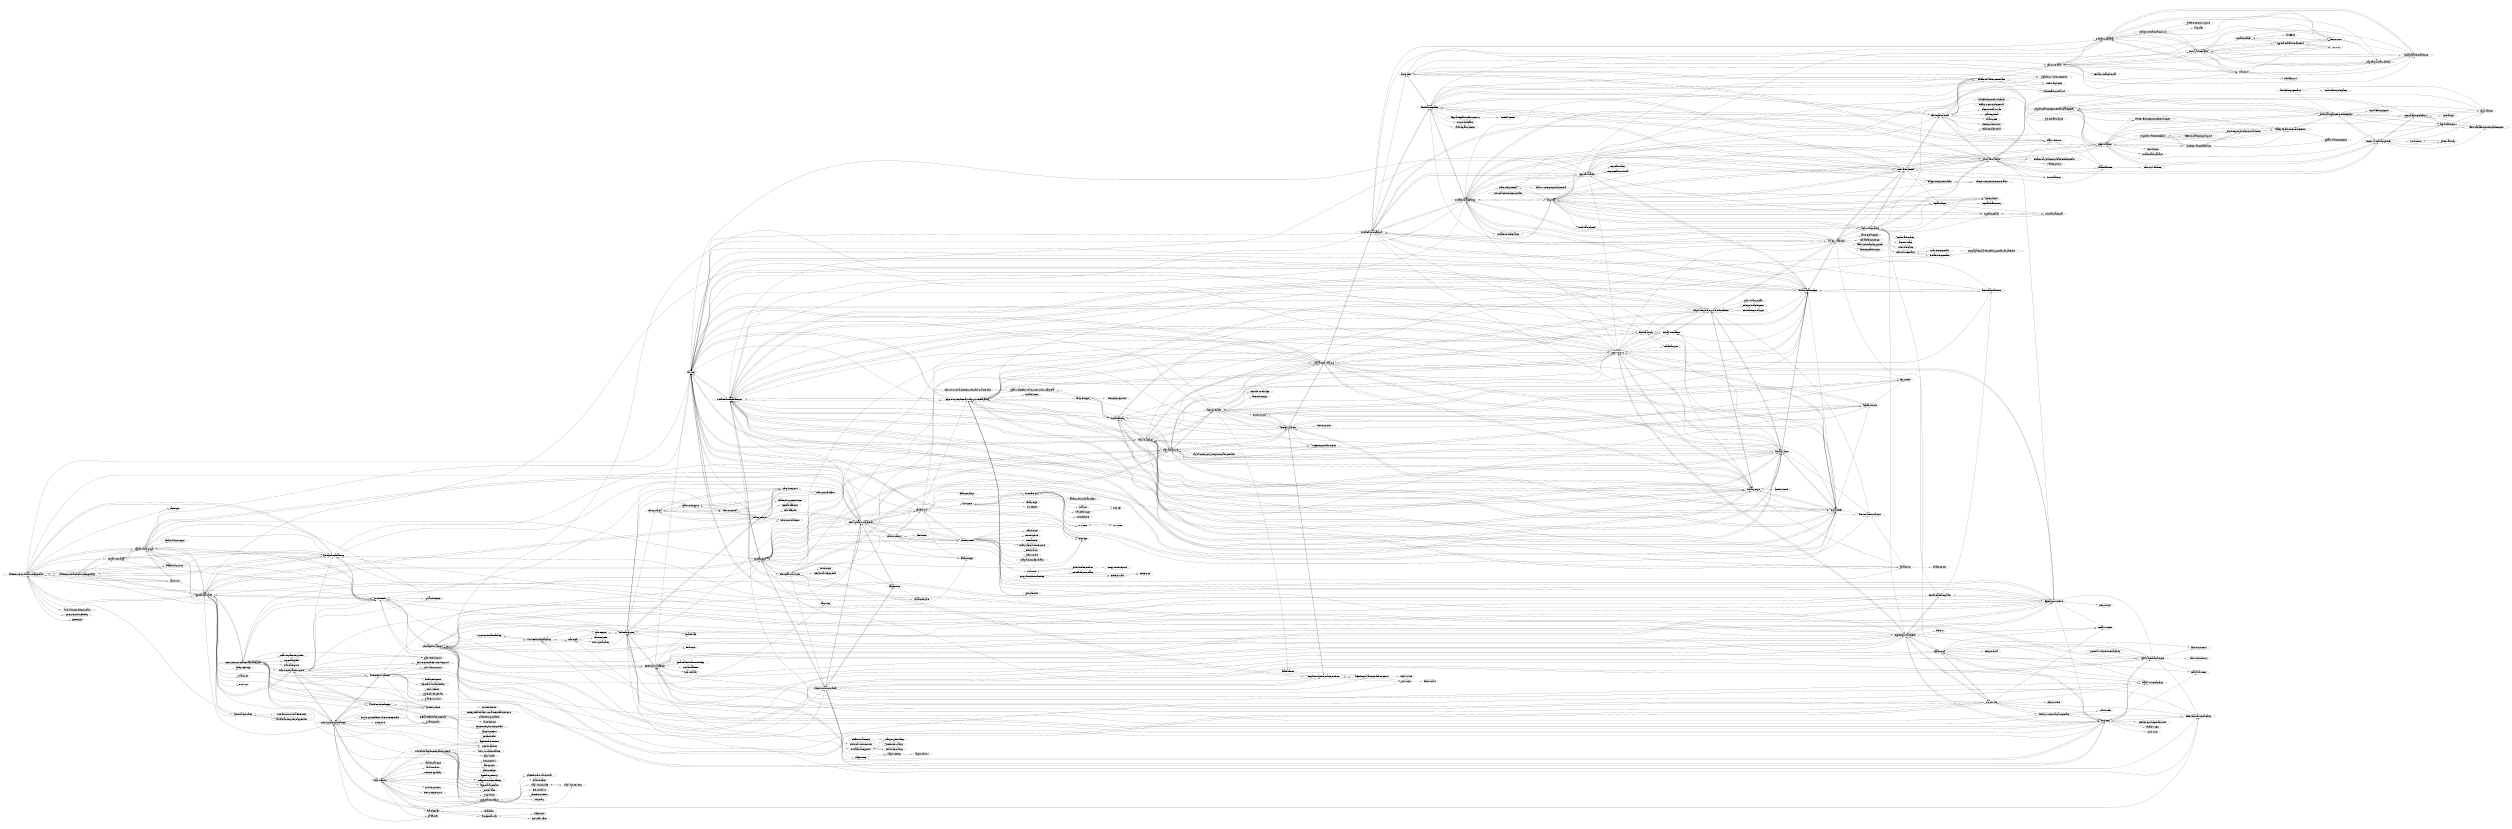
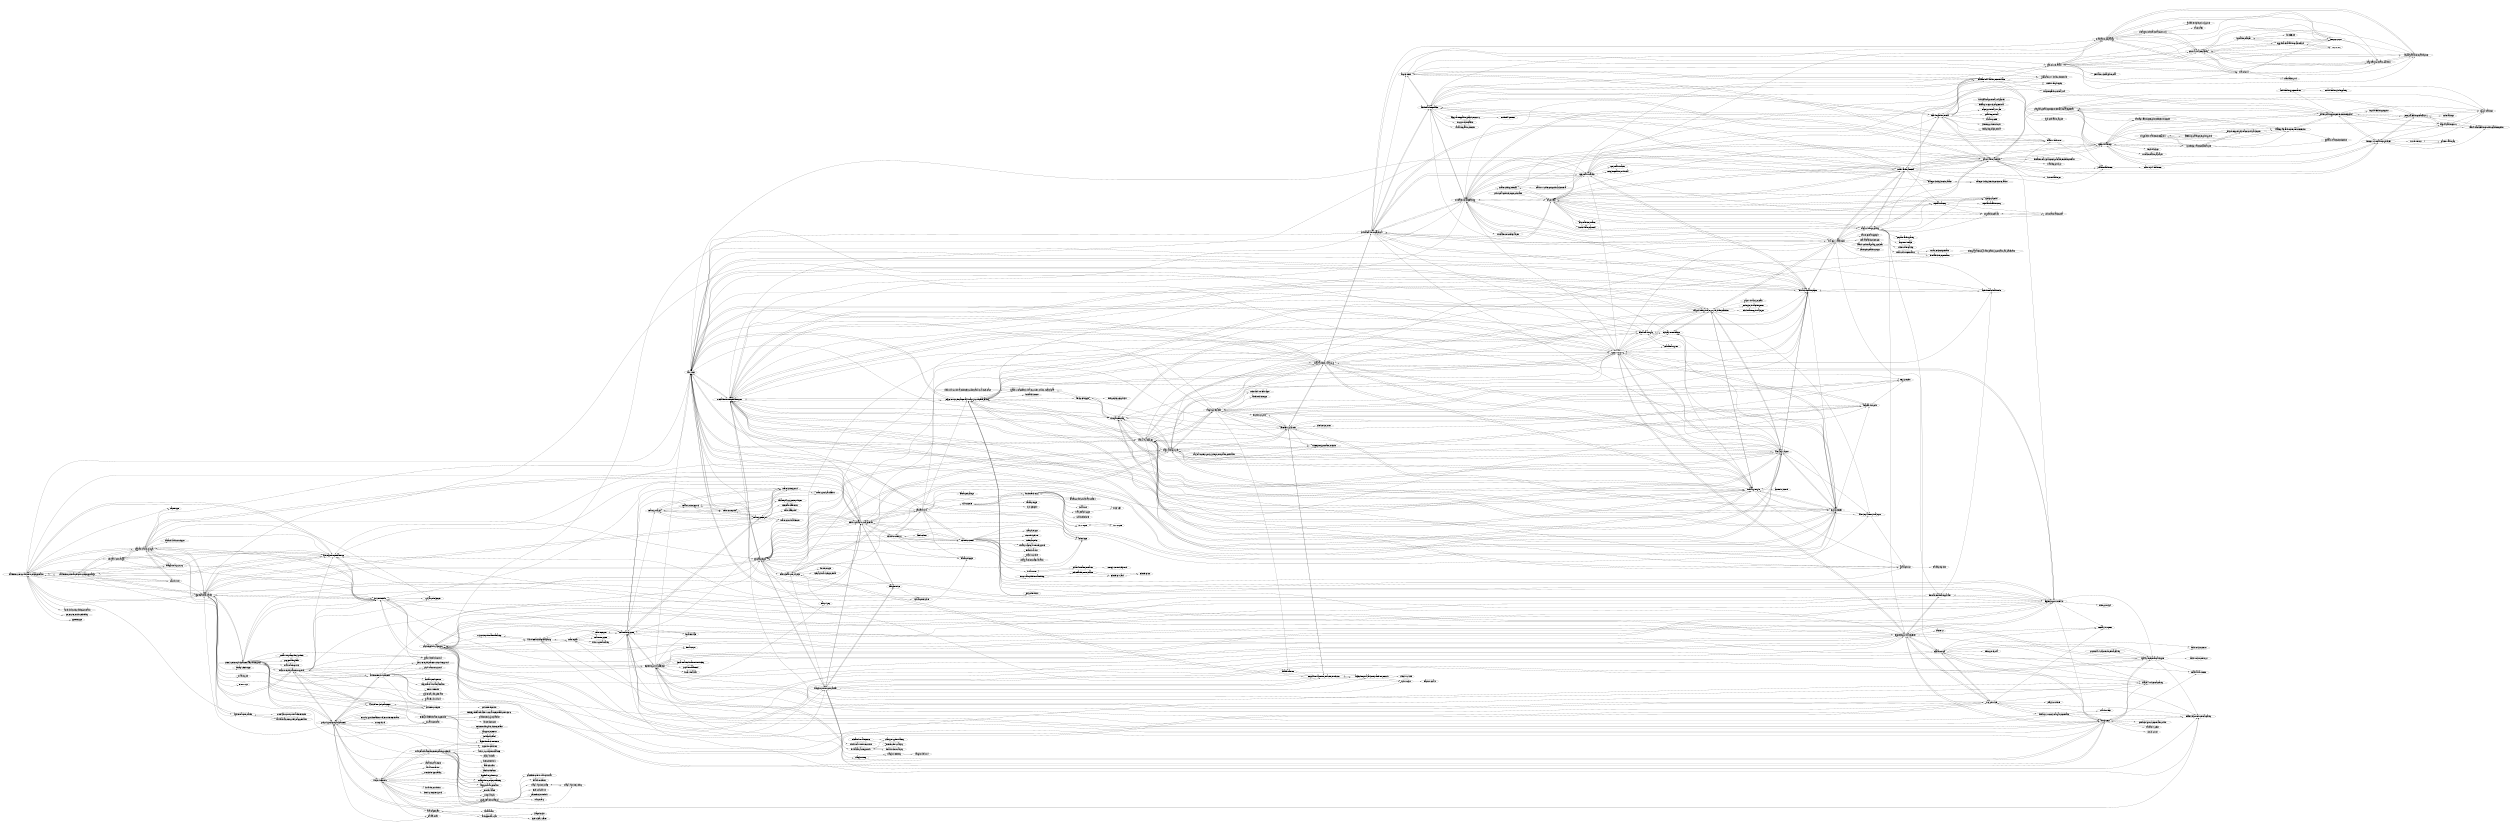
none -> (1587, 223)
